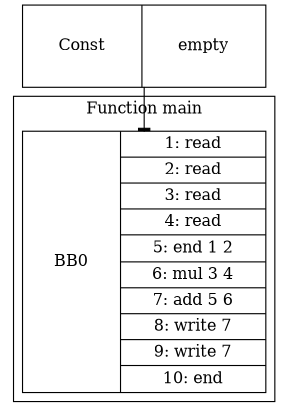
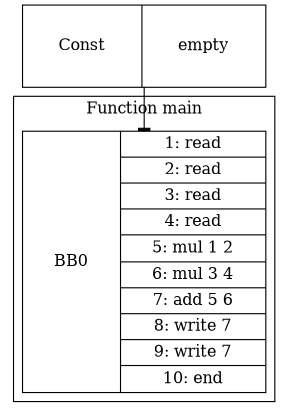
(193, 248) -> (193, 248)
